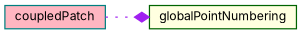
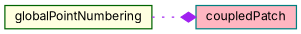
(120, 17) -> (167, 17)
